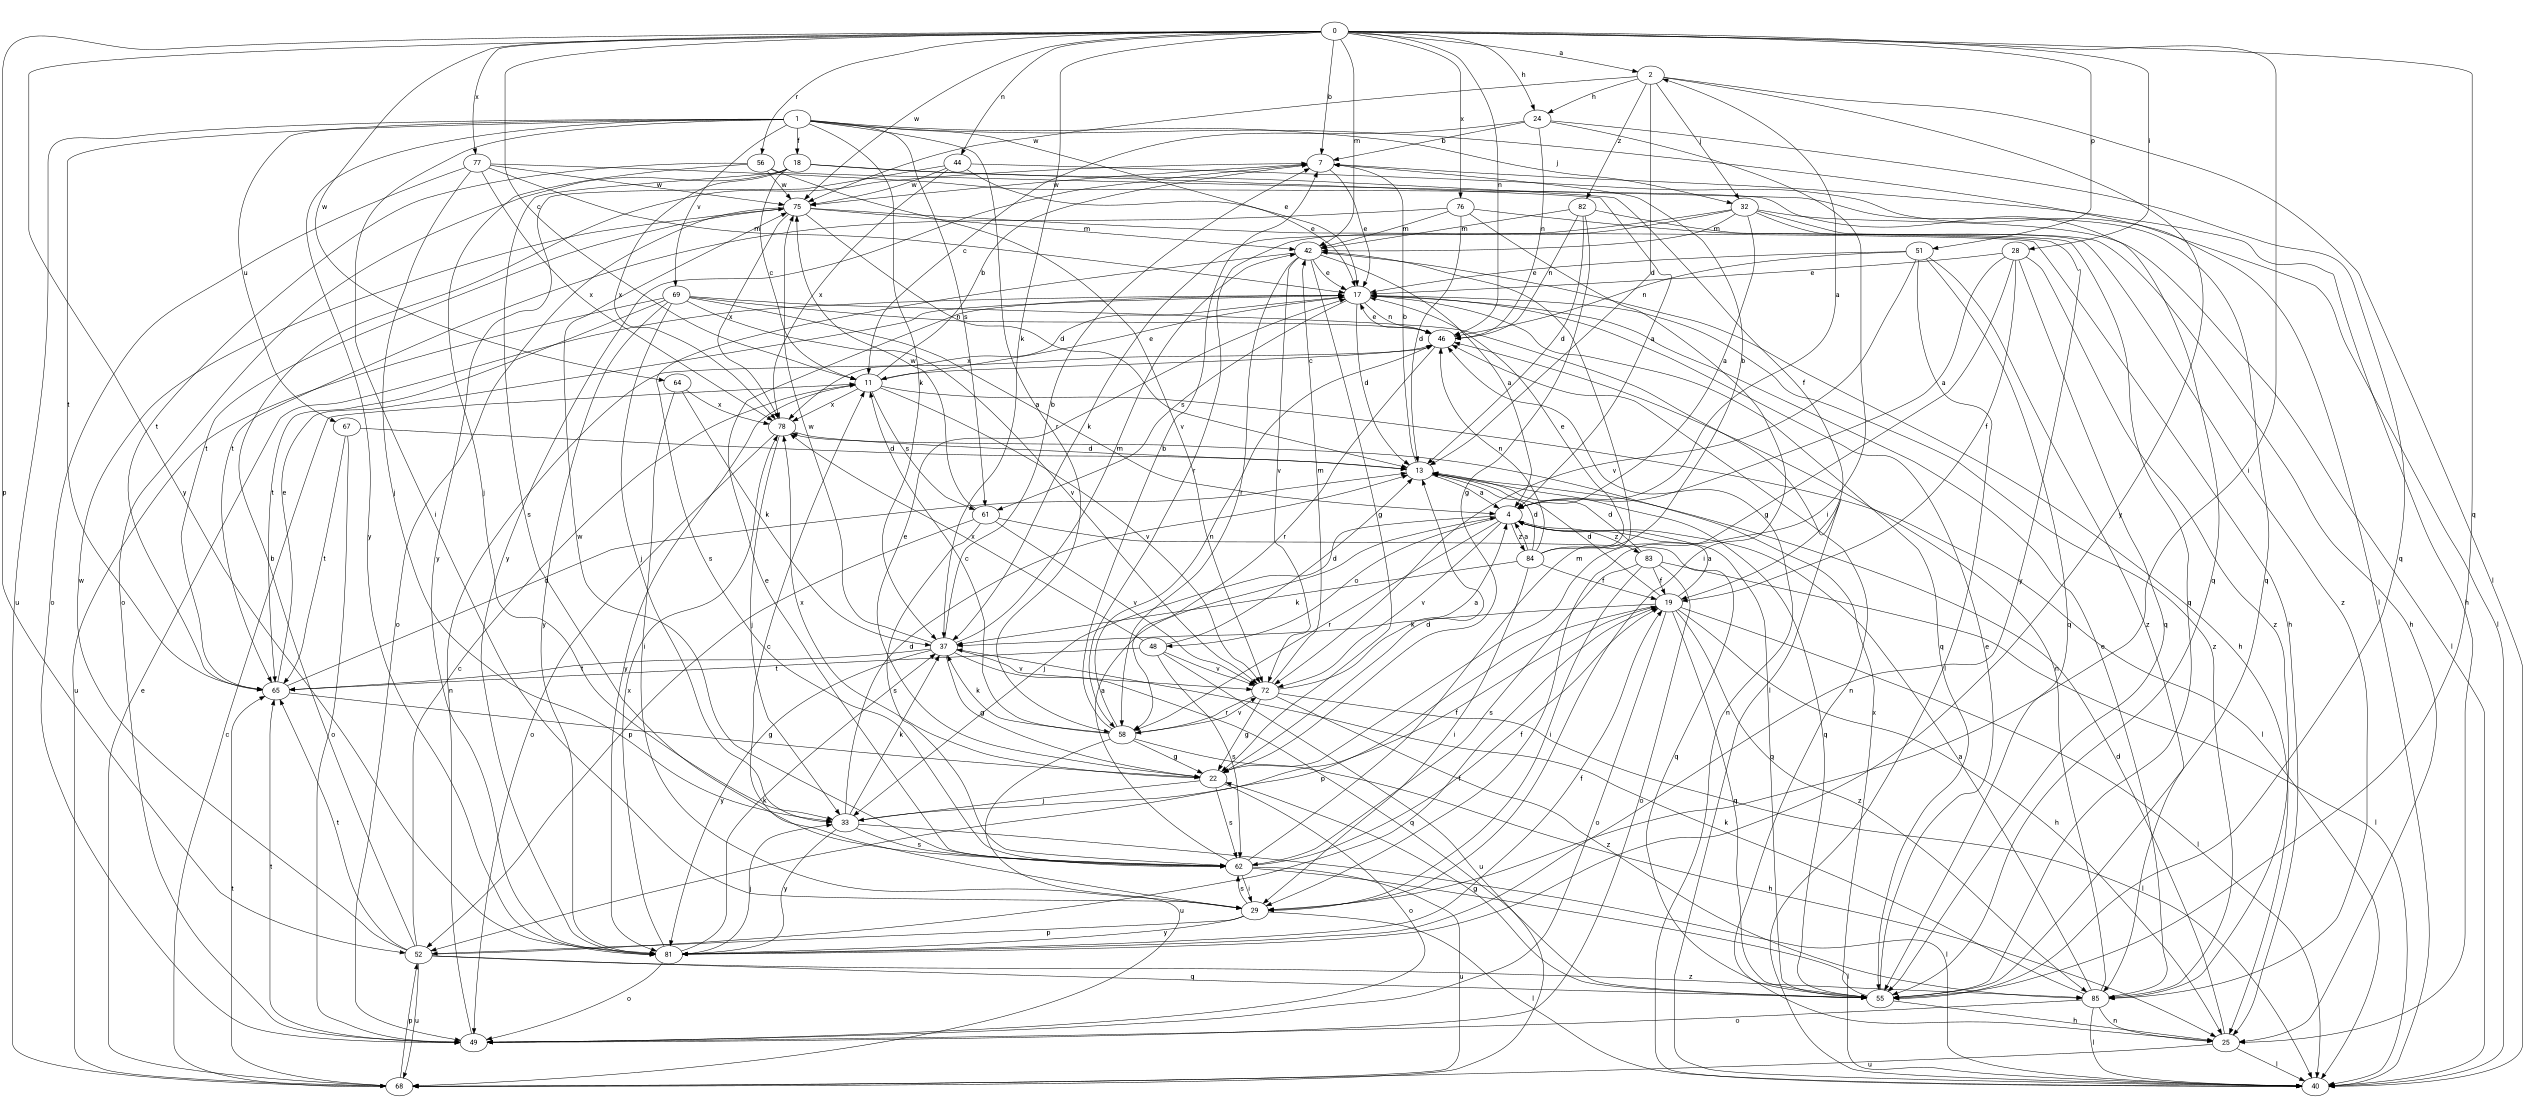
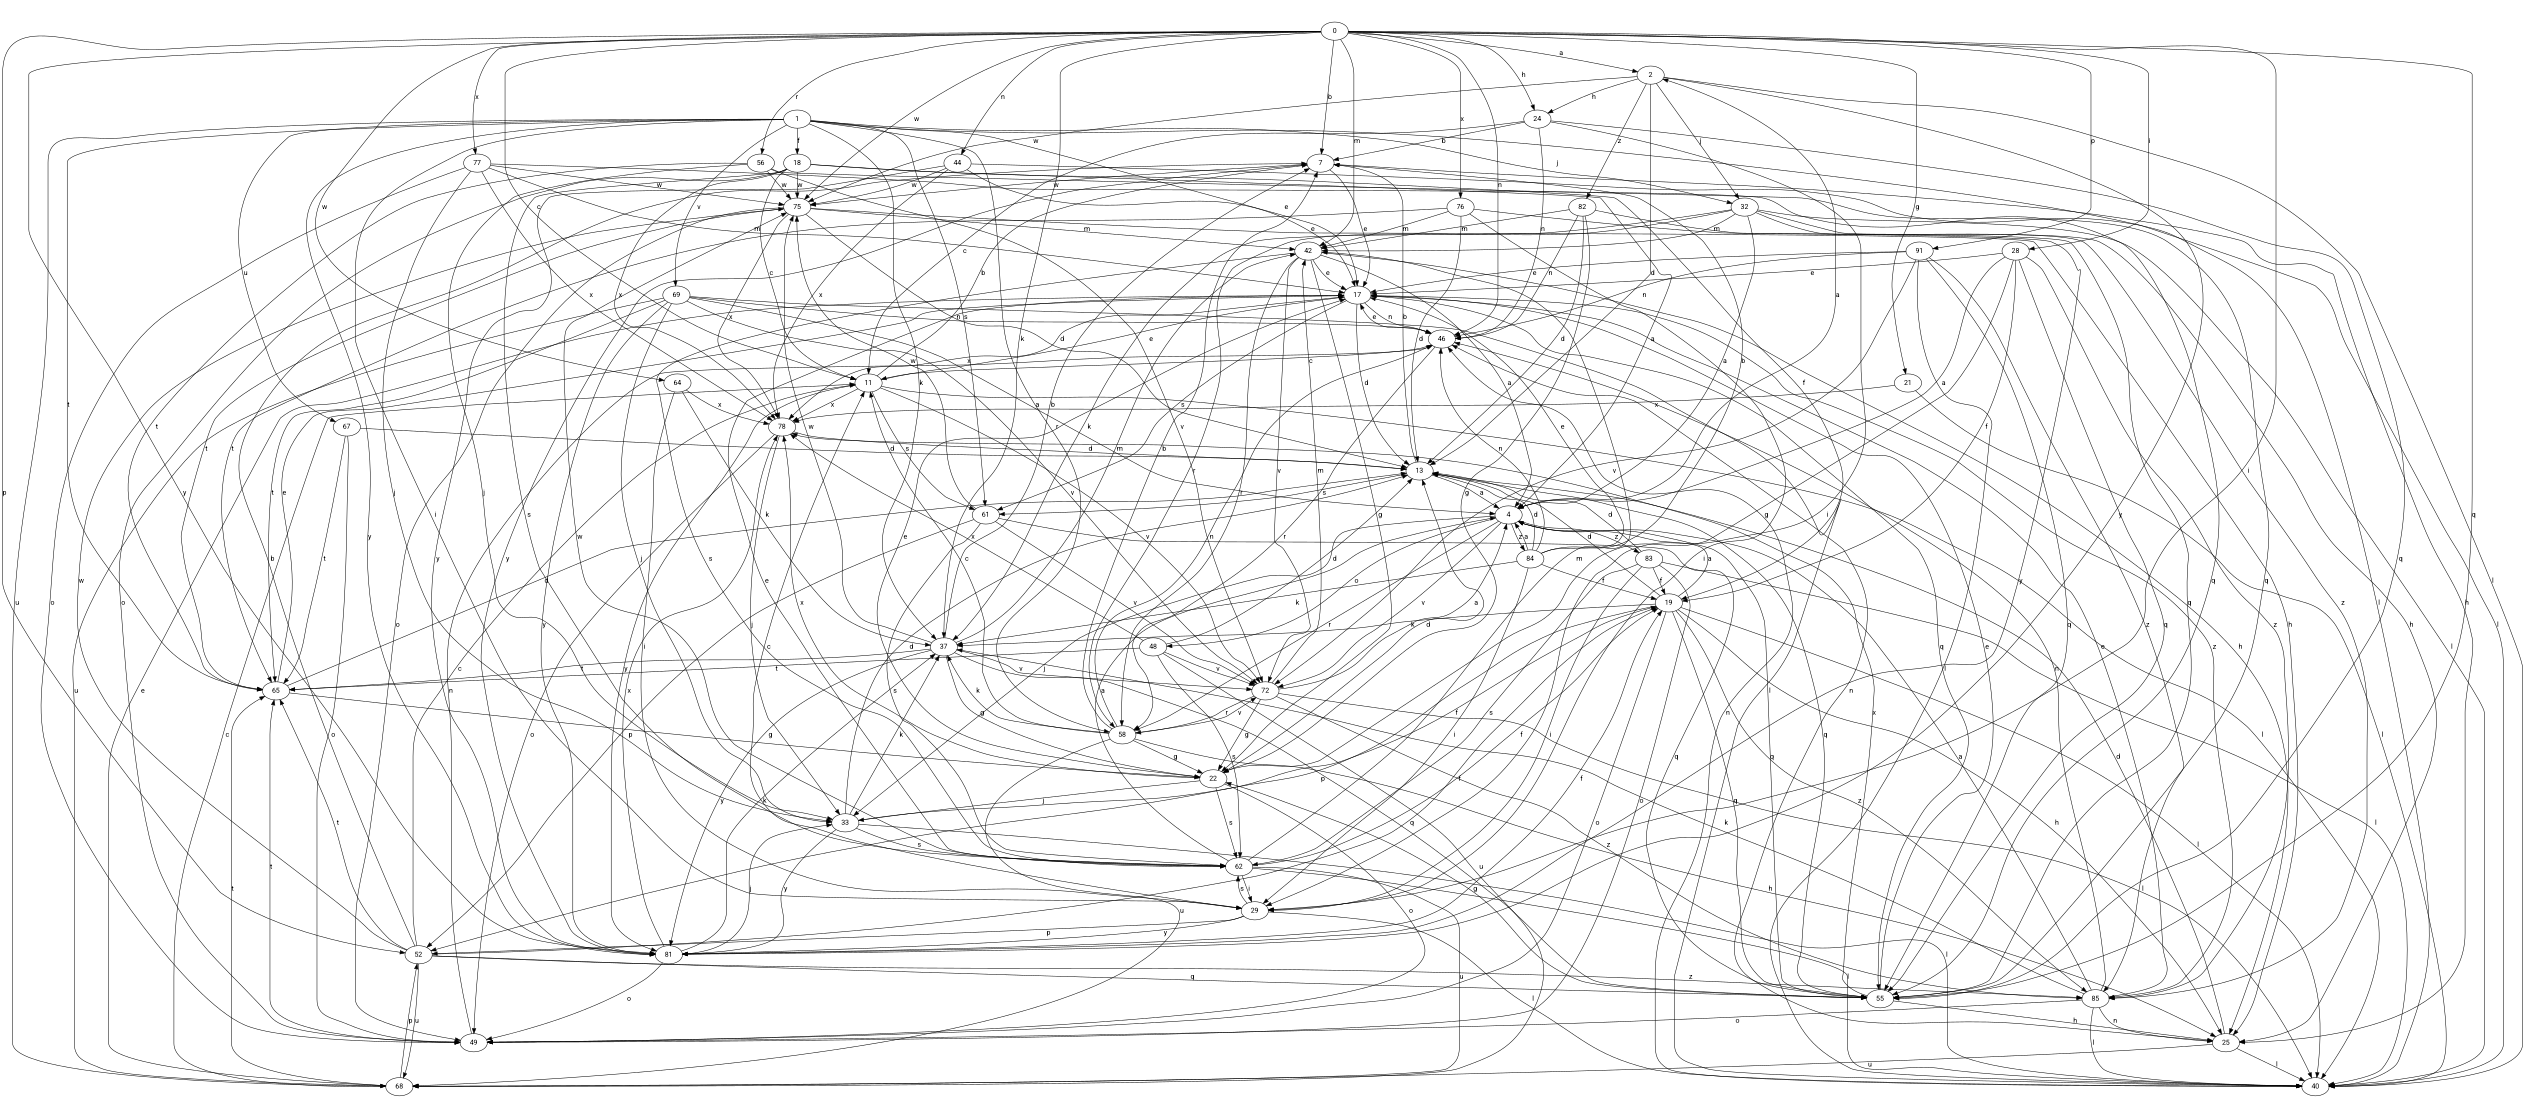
none -> (797, 183)
(1920, 251) -> (1920, 251)
none -> (1908, 383)
none -> (1207, 504)
